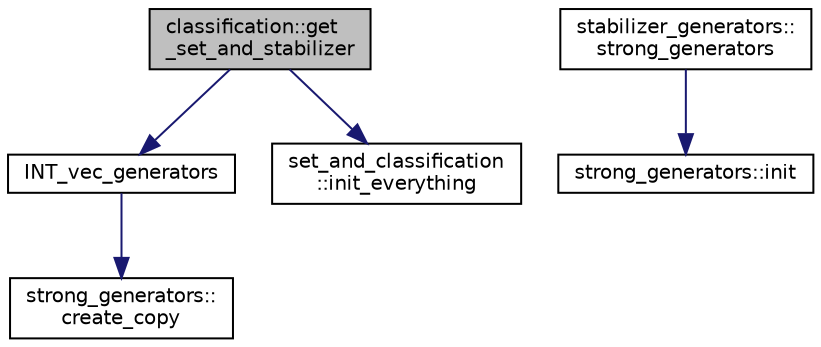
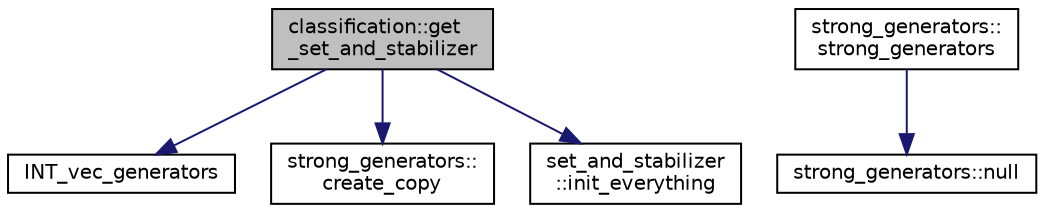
(686, 39) -> (907, 39)
(397, 174) -> (636, 174)
(686, 174) -> (907, 174)
(122, 225) -> (383, 96)
